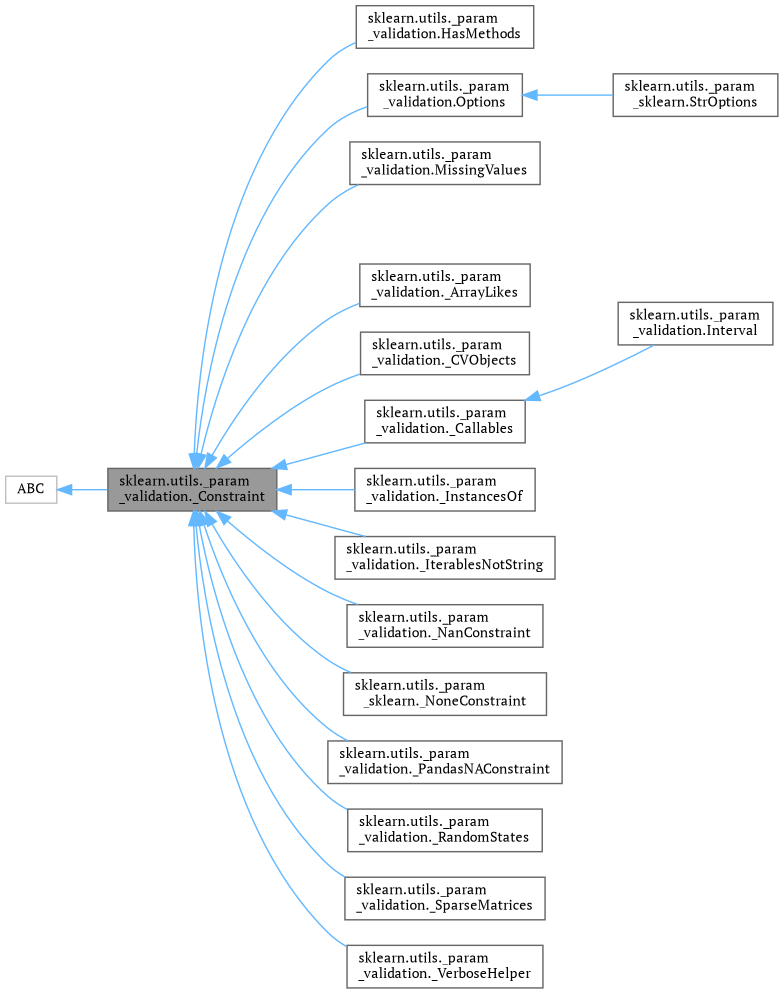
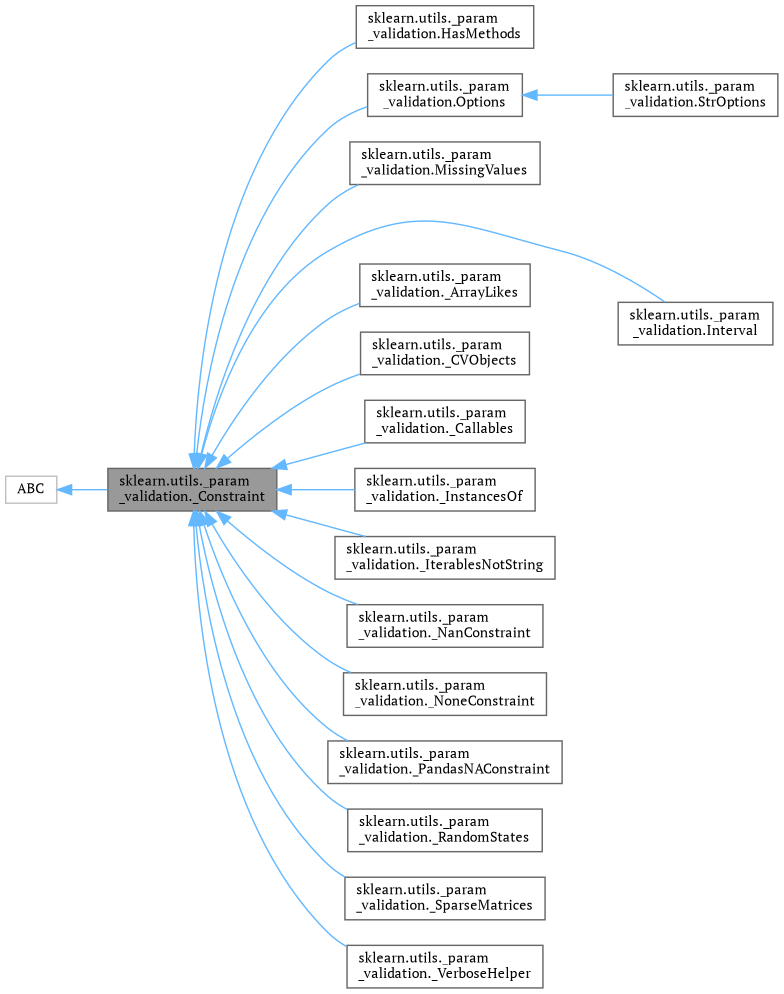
(696, 95) -> (696, 95)
(598, 372) -> (380, 228)
(445, 694) -> (445, 694)
